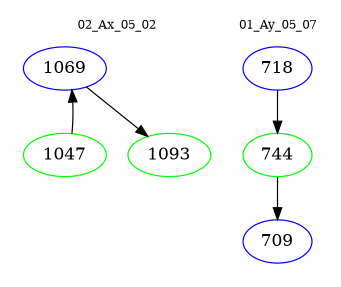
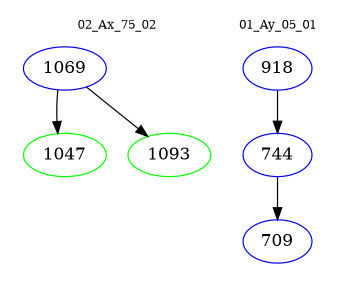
(117, 26) -> (117, 26)
(278, 26) -> (278, 26)
(278, 68) -> (278, 68)
(73, 118) -> (57, 106)
(278, 155) -> (278, 155)
